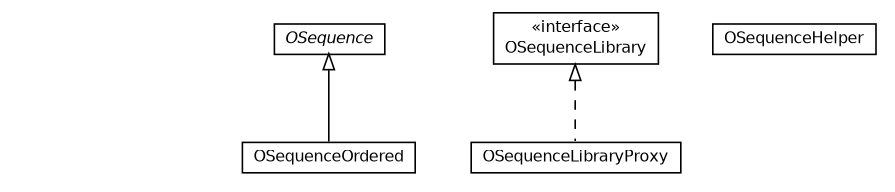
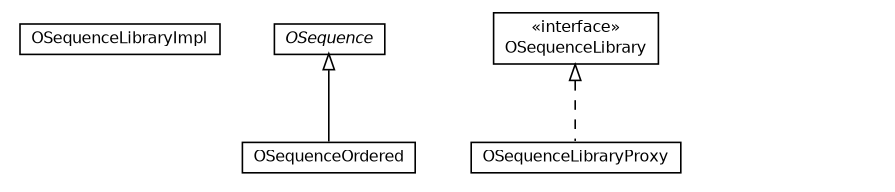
none -> (119, 38)
(794, 38) -> none
